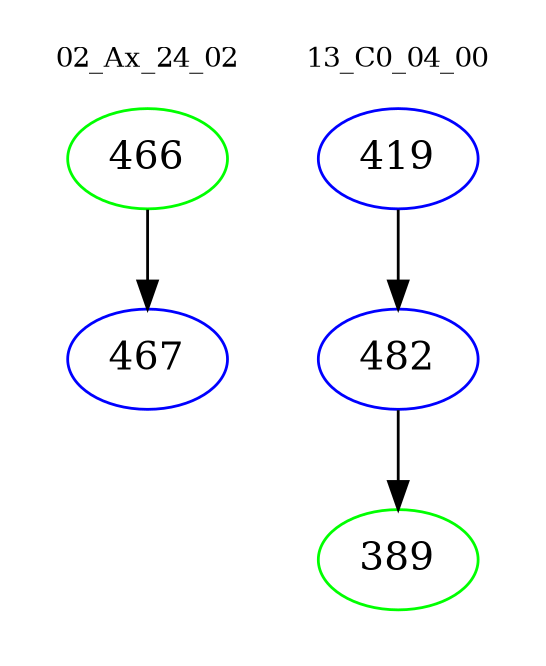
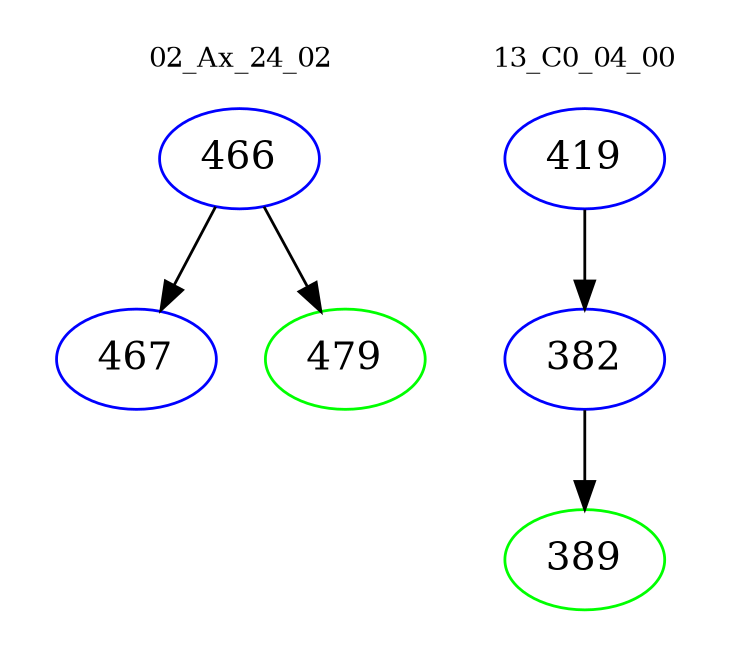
(148, 159) -> (239, 159)
none -> (345, 359)
(398, 359) -> (585, 359)
